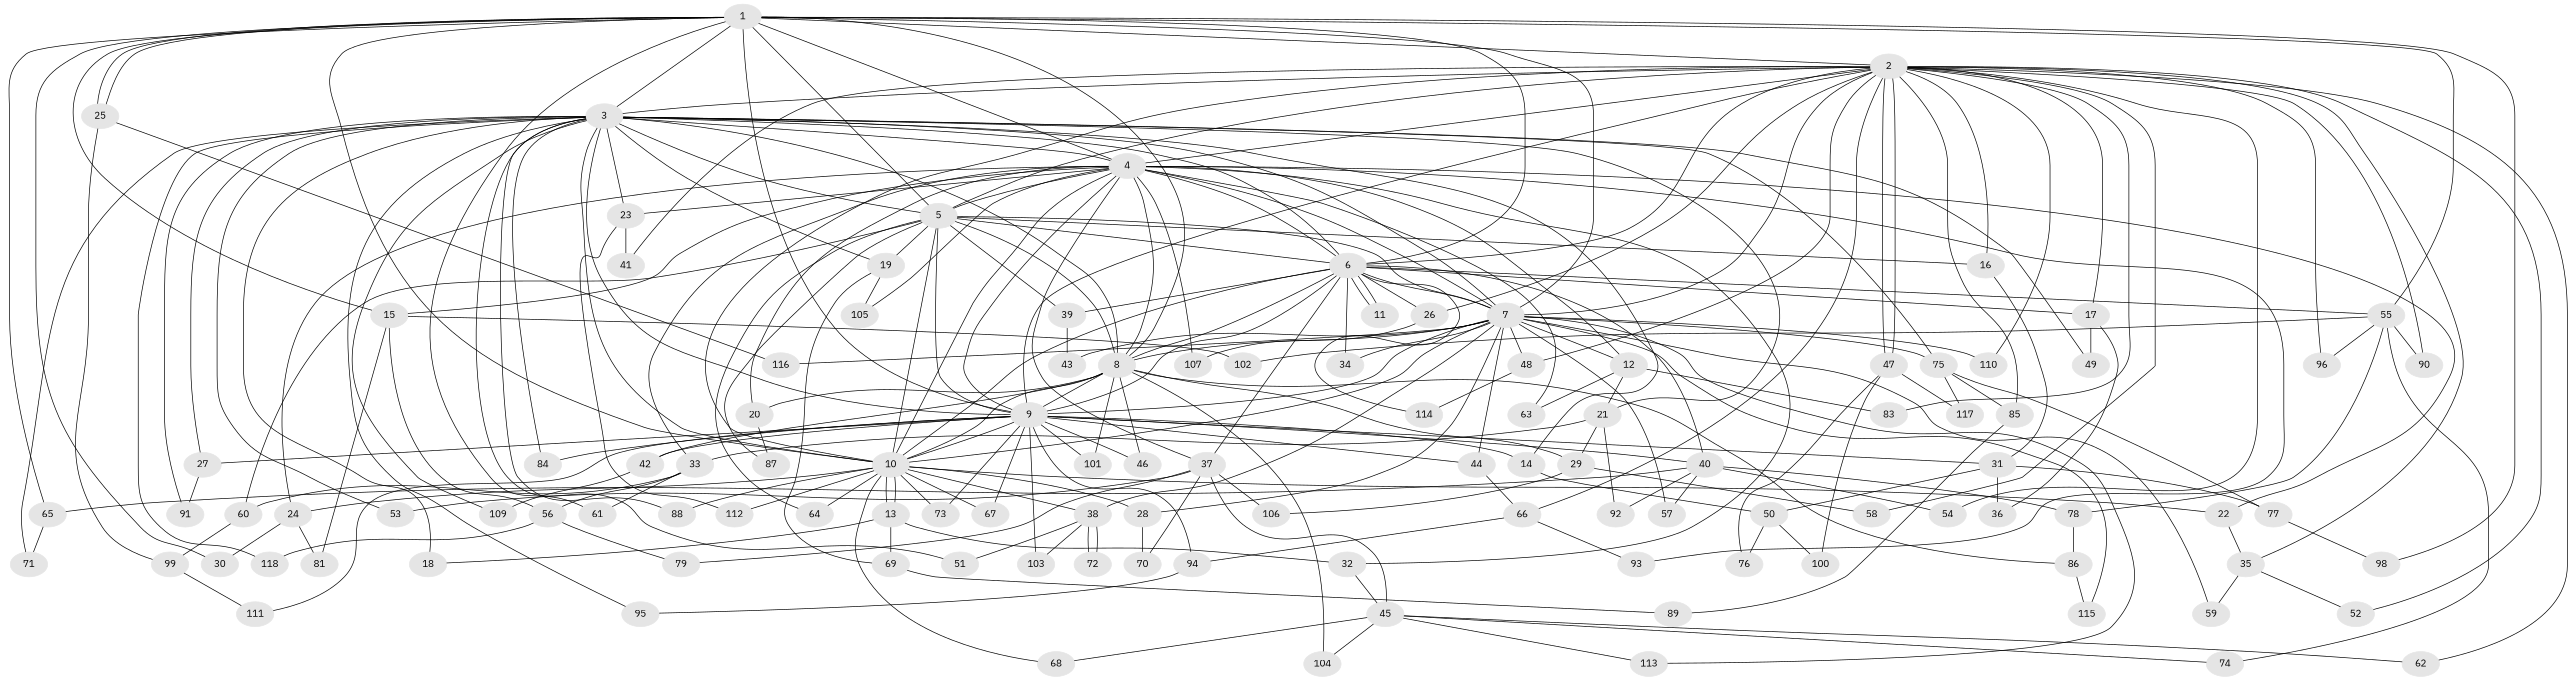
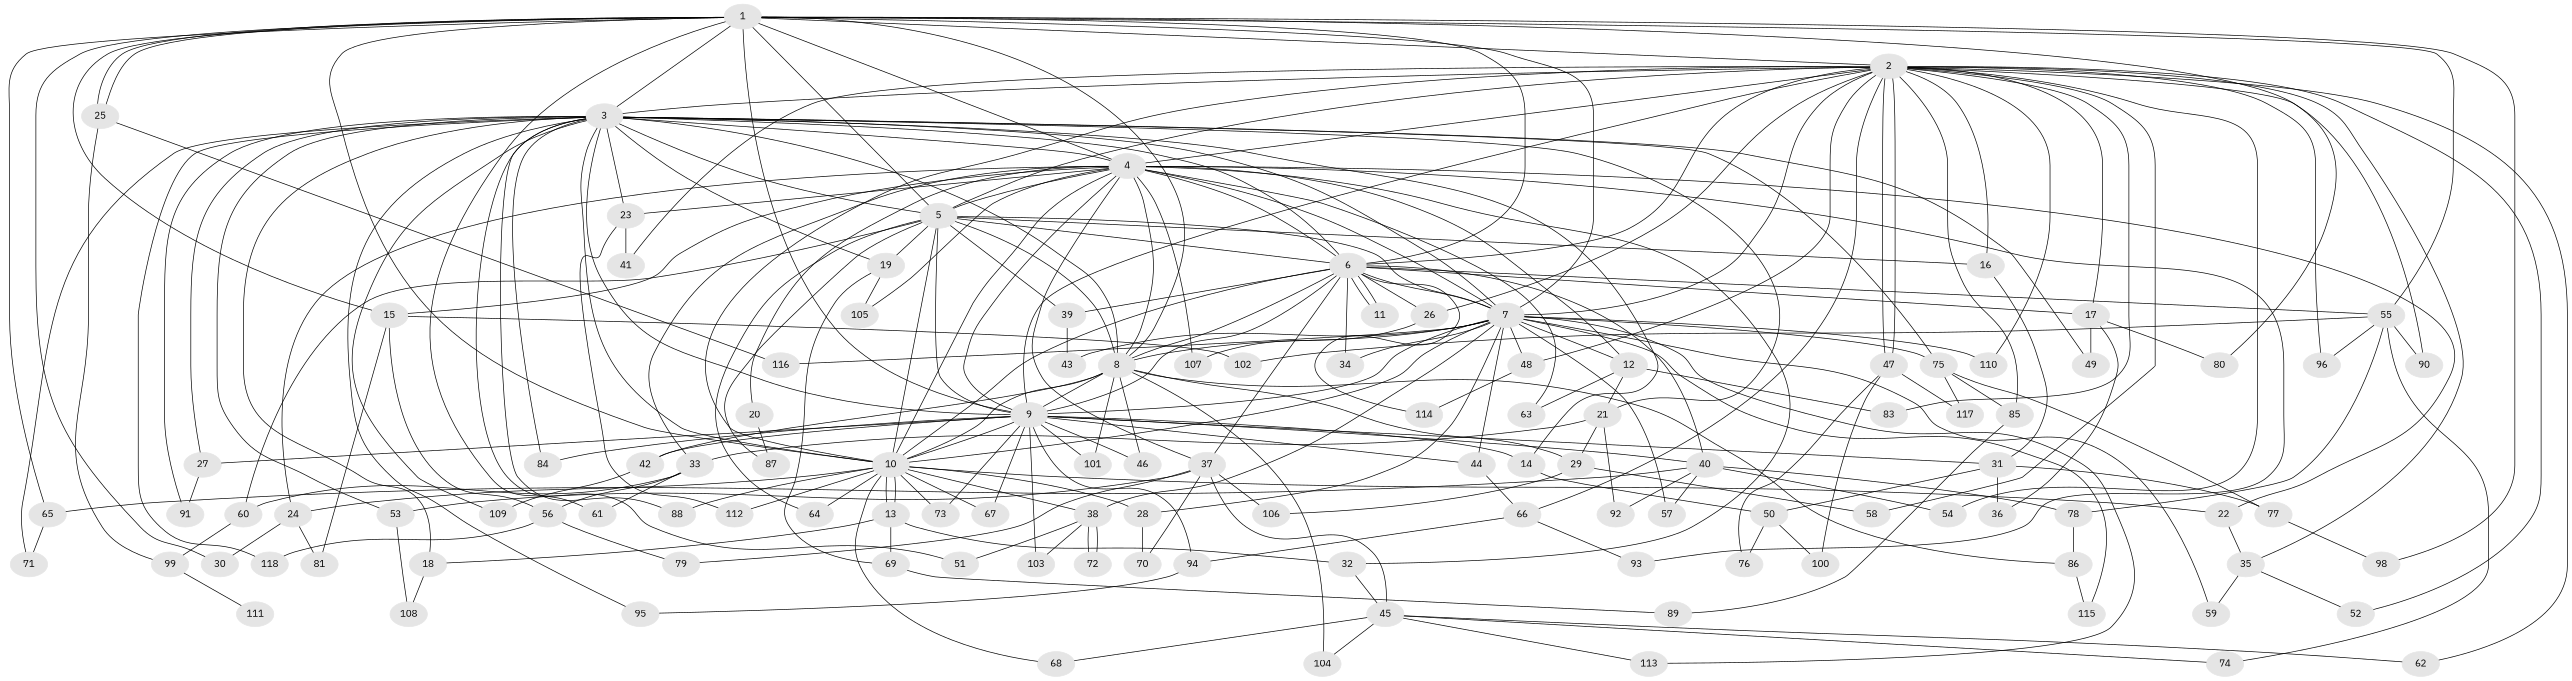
none -> (2219, 365)
(919, 390) -> none
(589, 468) -> none
none -> (409, 614)
